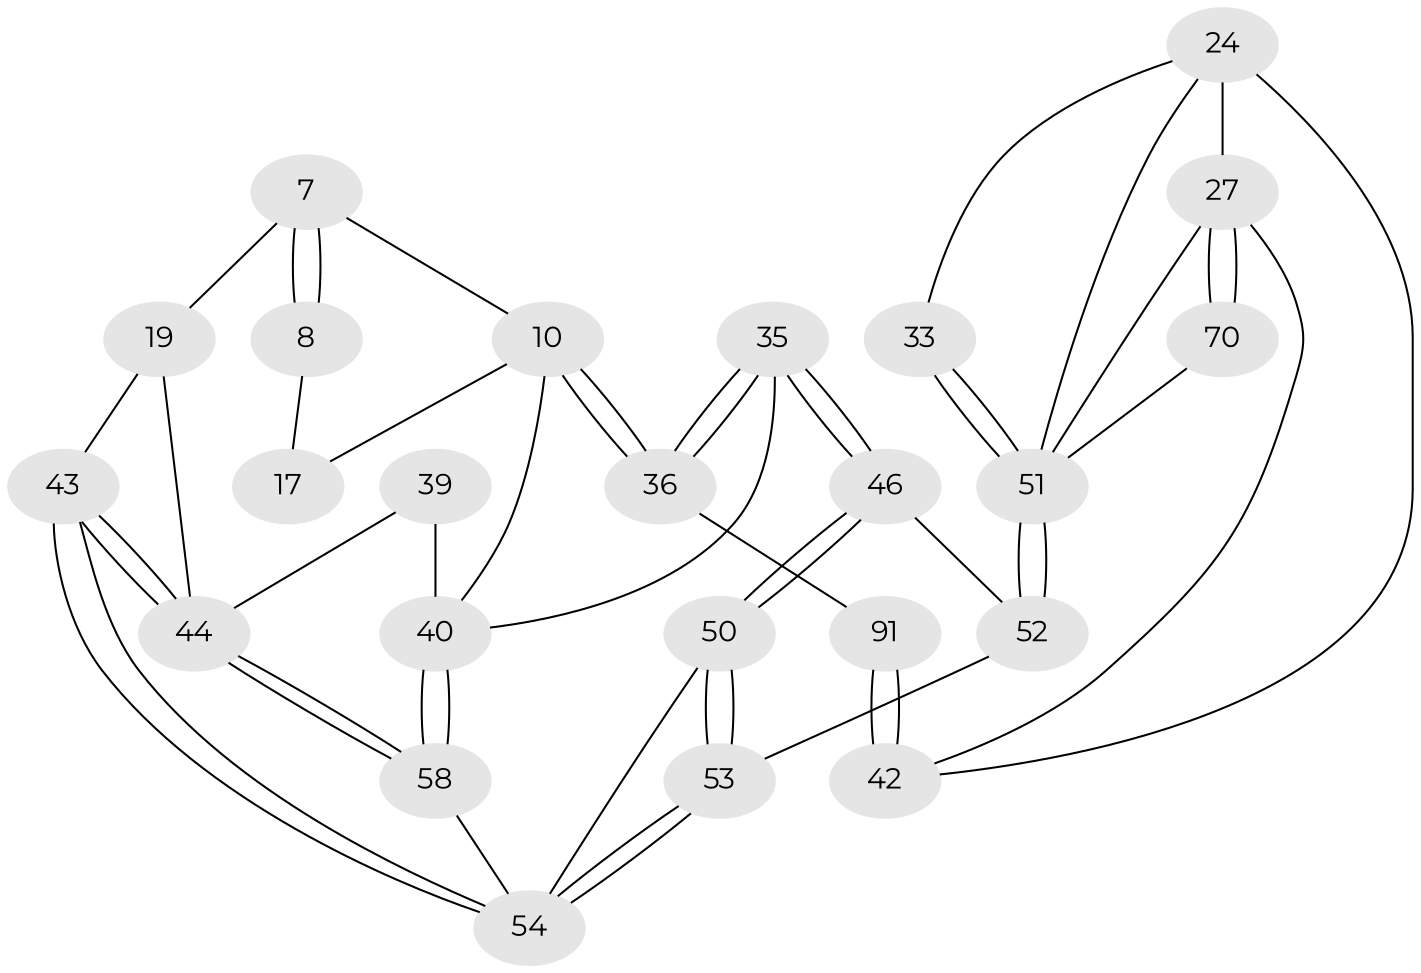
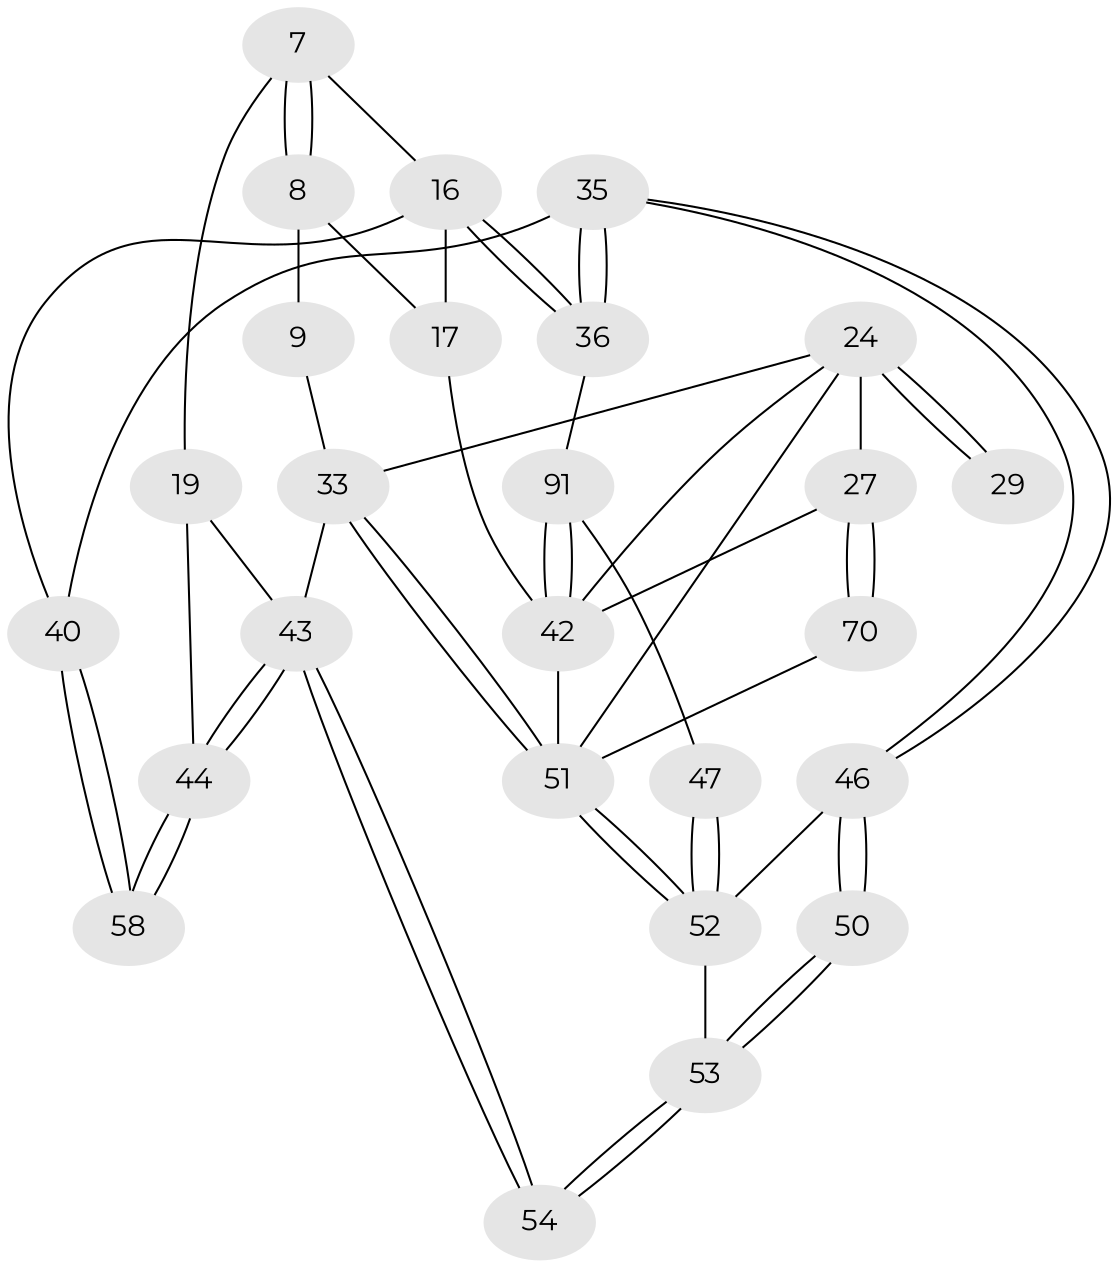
(1125, 338) -> (558, 708)
none -> (298, 339)
(548, 339) -> (446, 192)
(435, 487) -> none
none -> (1008, 487)
none -> (474, 495)
none -> (315, 560)
(623, 780) -> none
none -> (705, 781)
(483, 855) -> none
